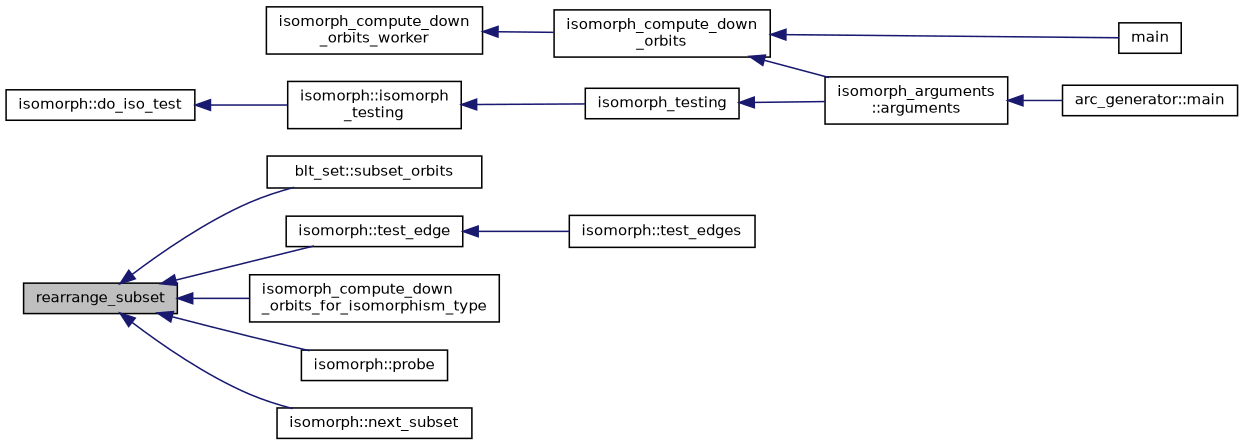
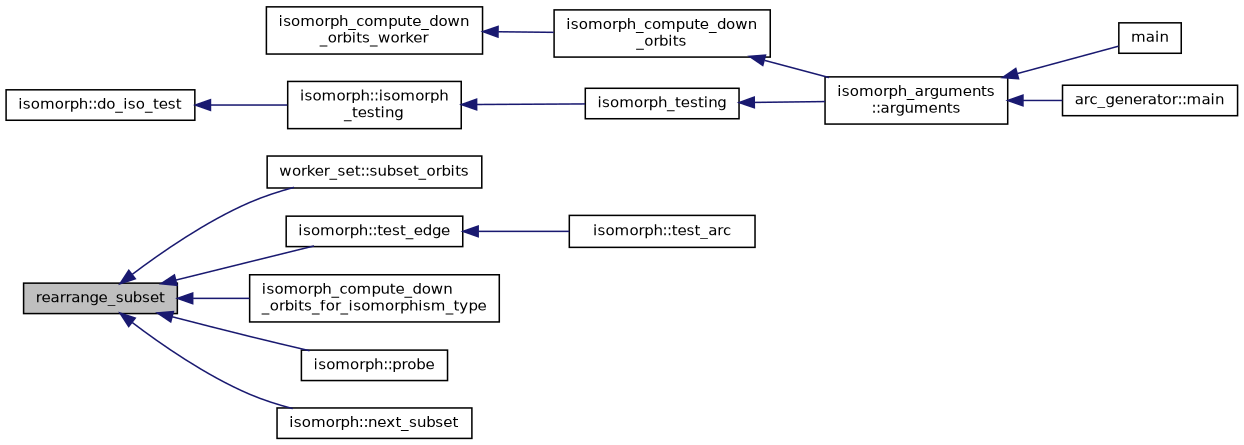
(952, 36) -> (1068, 60)
(374, 172) -> (374, 172)
(662, 231) -> (662, 231)
